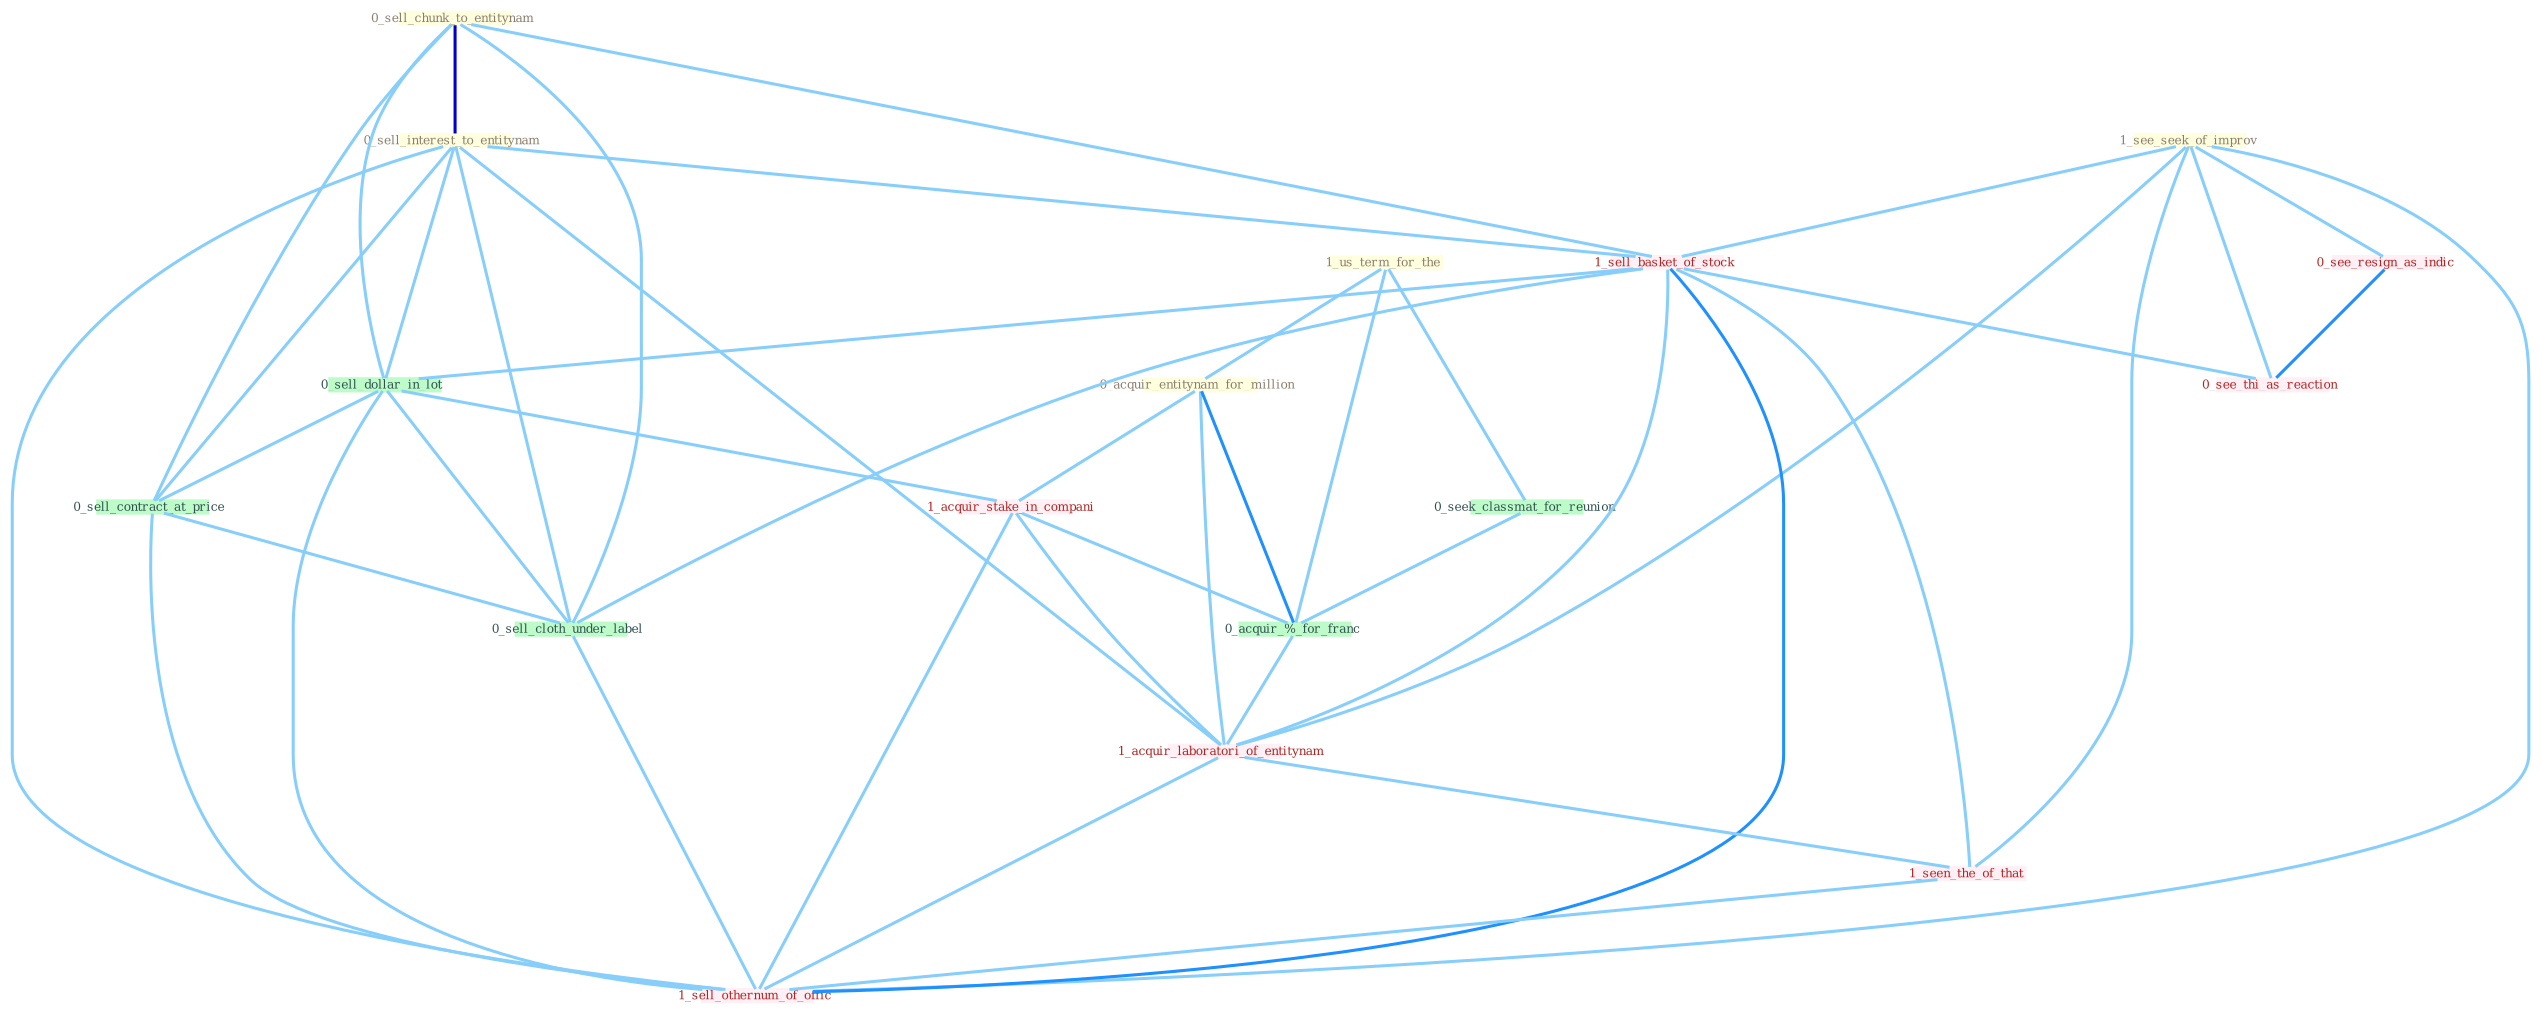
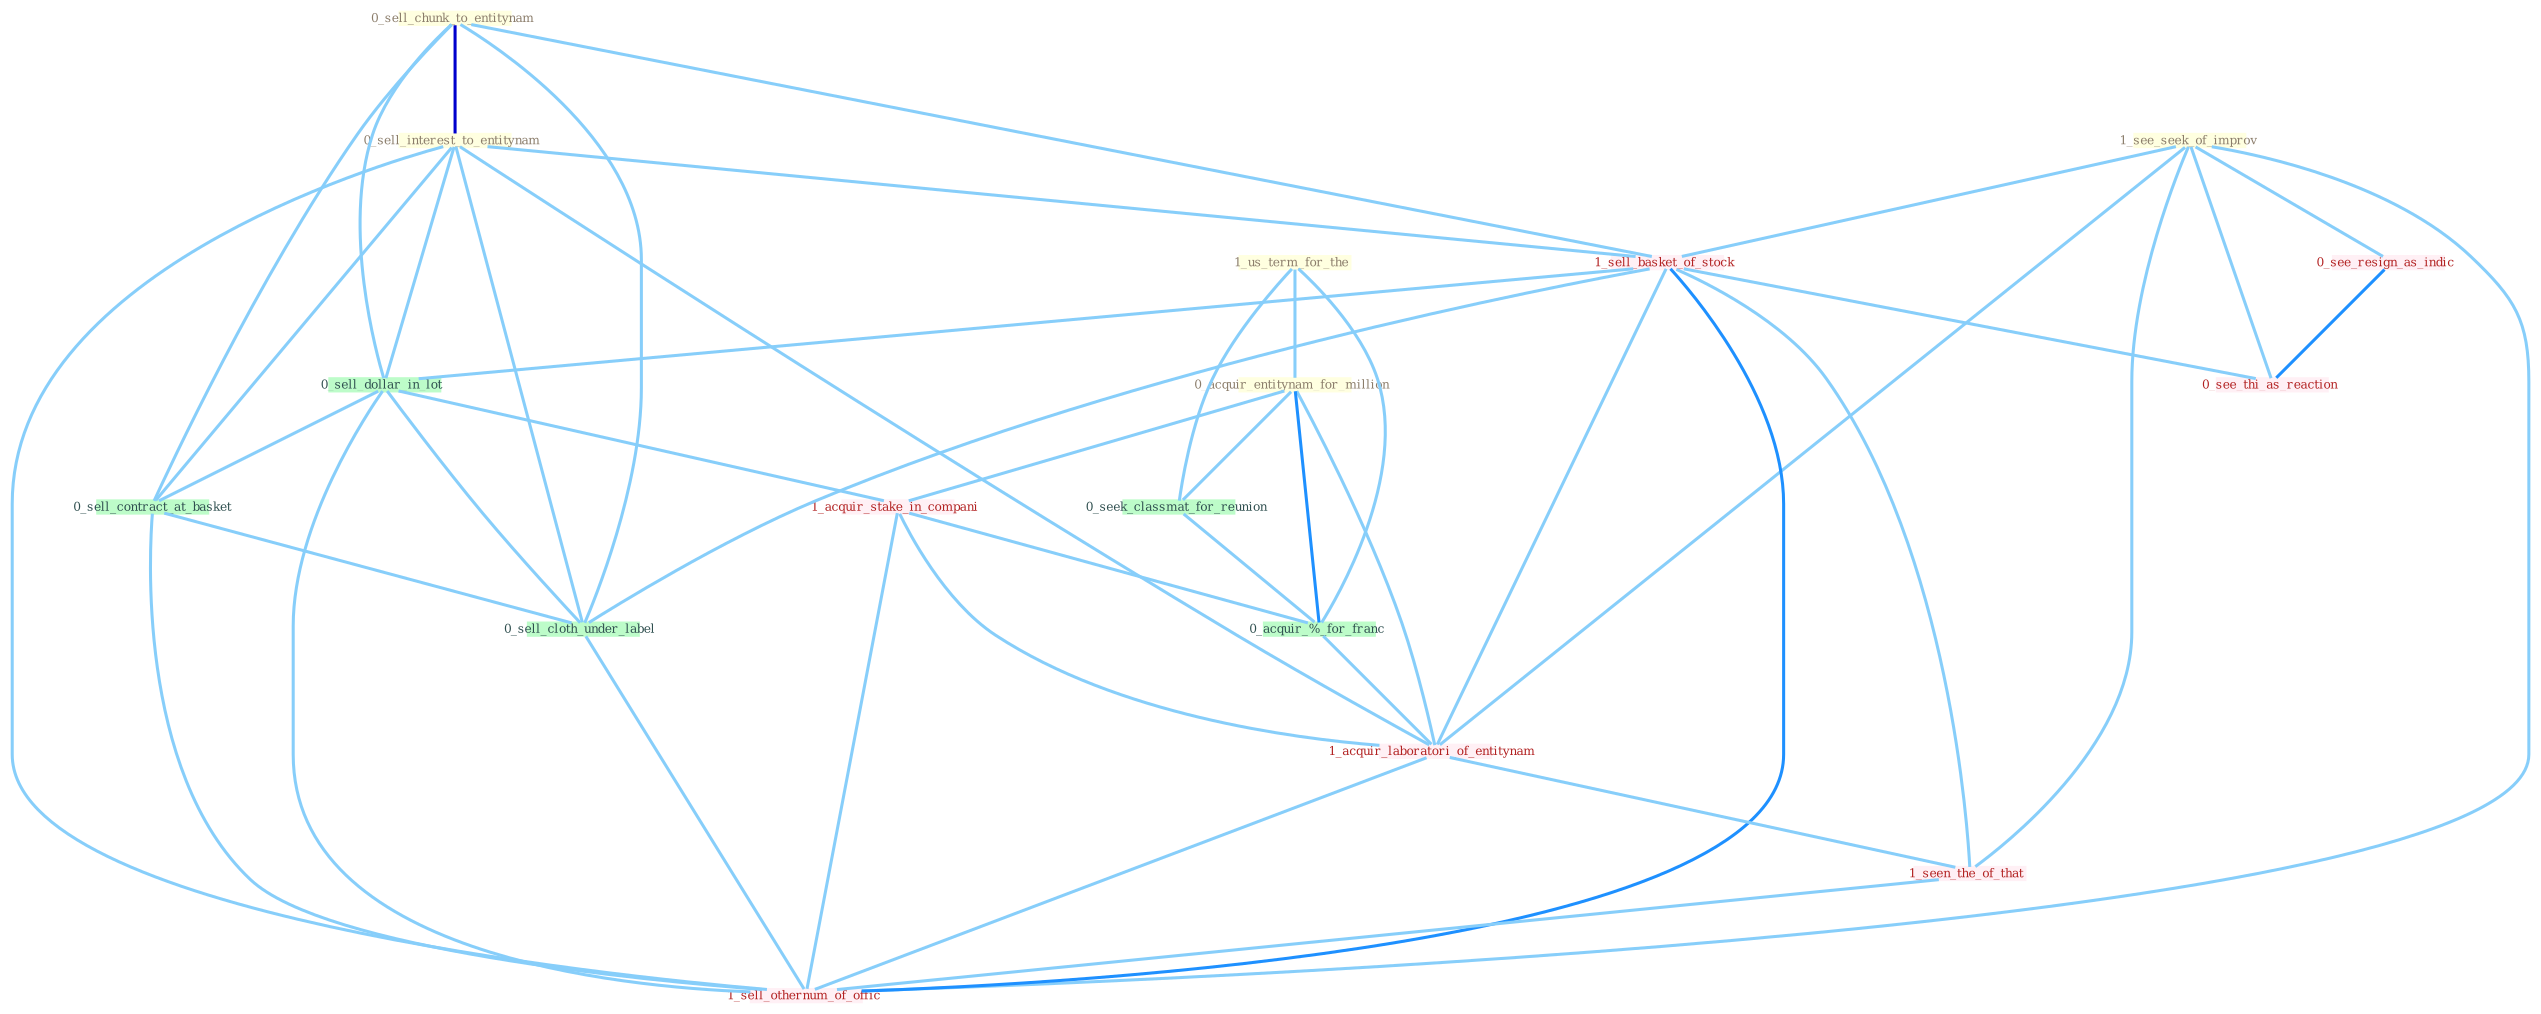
none -> (1237, 446)
(153, 507) -> (153, 507)
